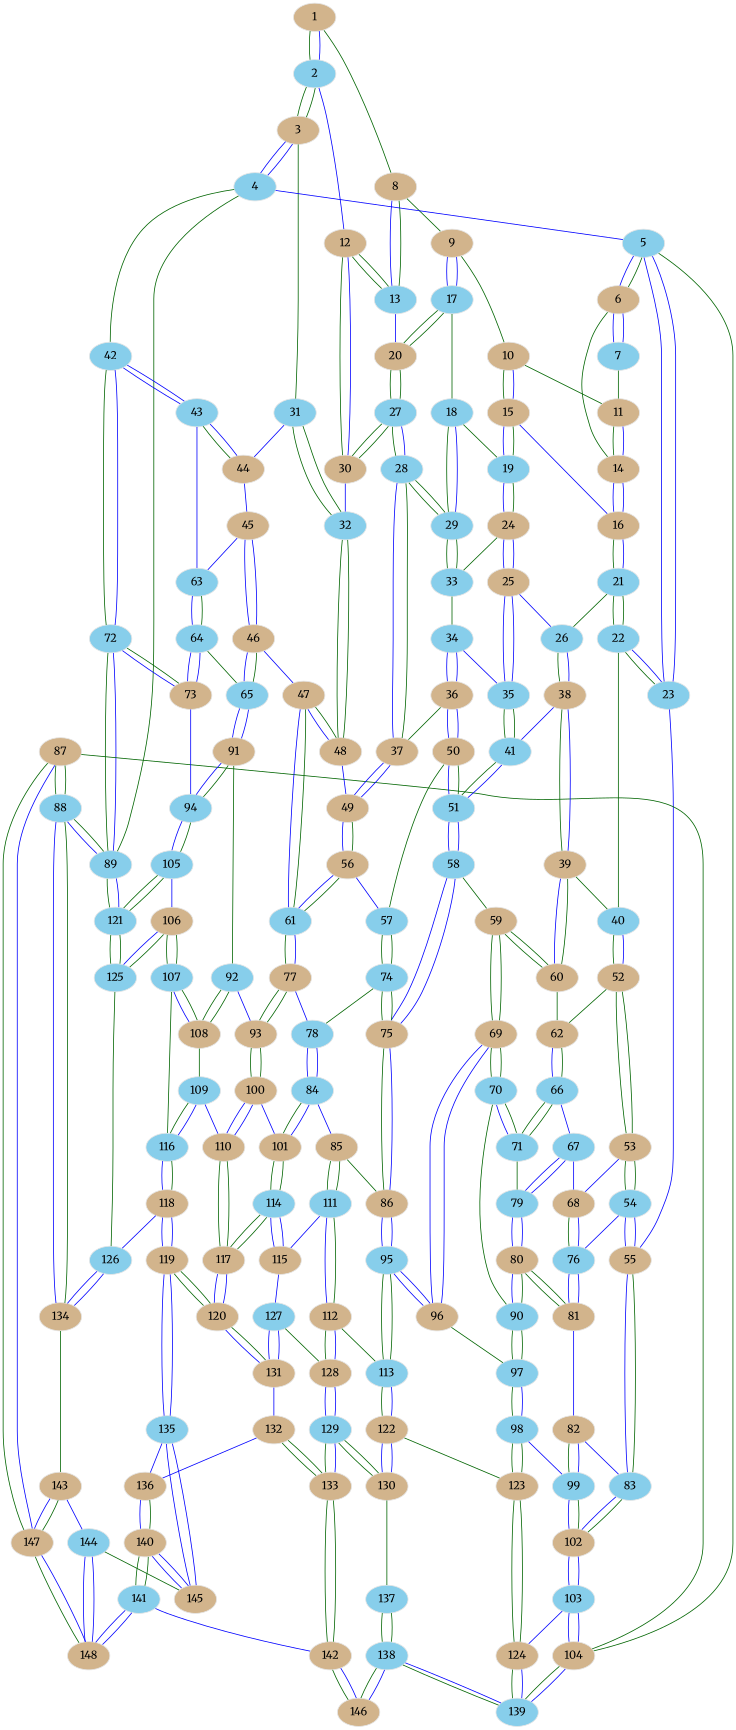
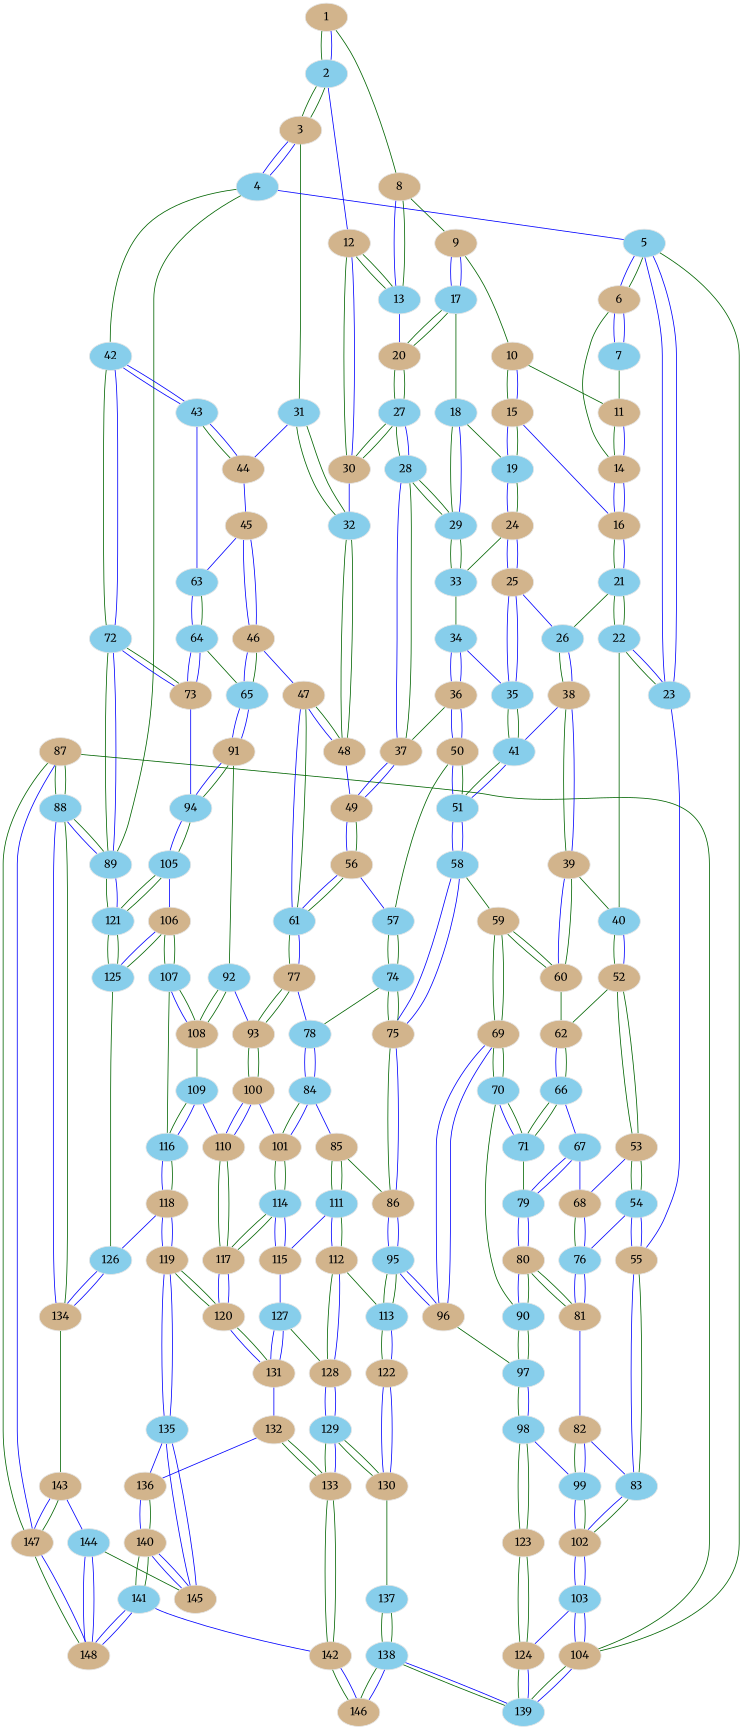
(452, 1458) -> none
